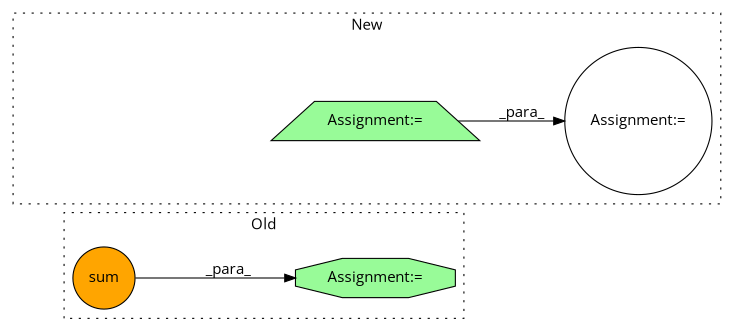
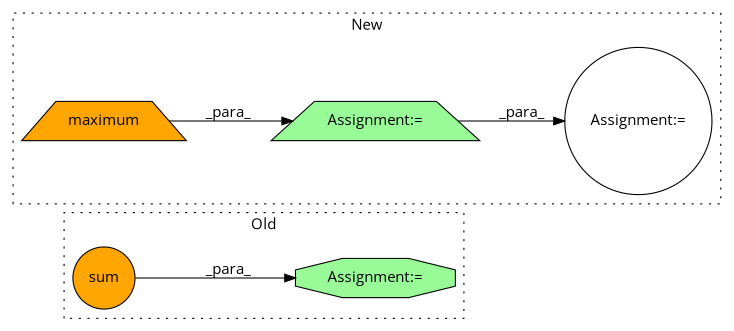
none -> (104, 121)
